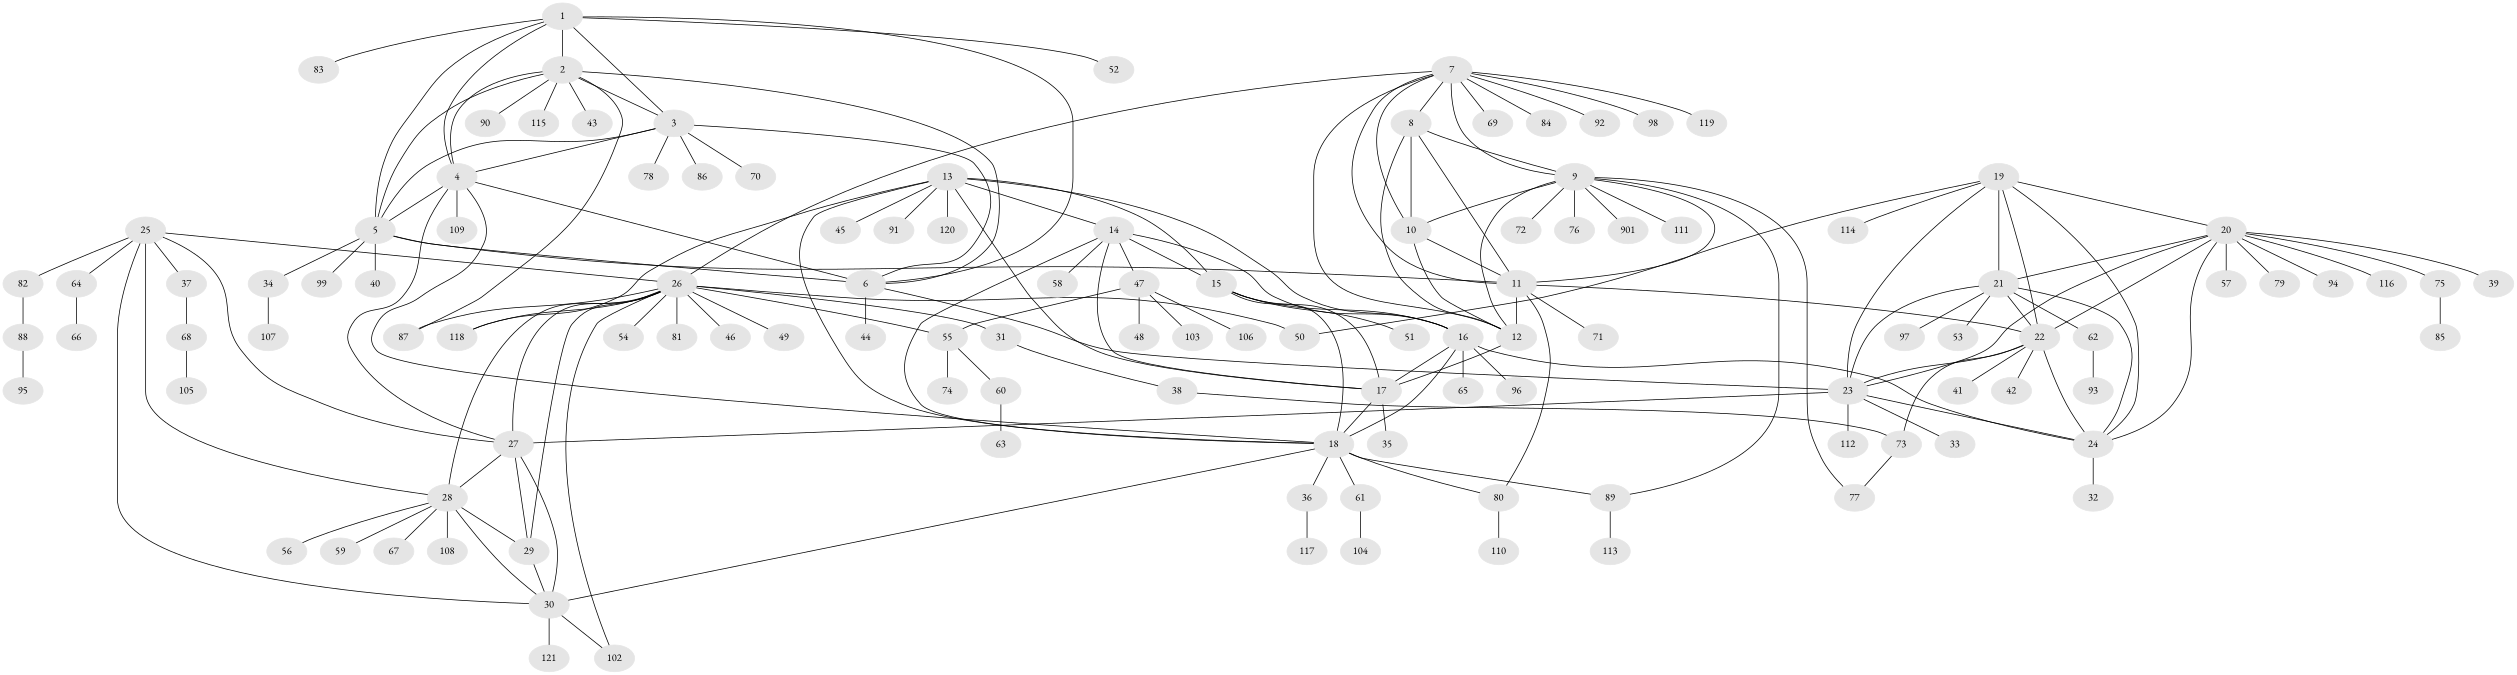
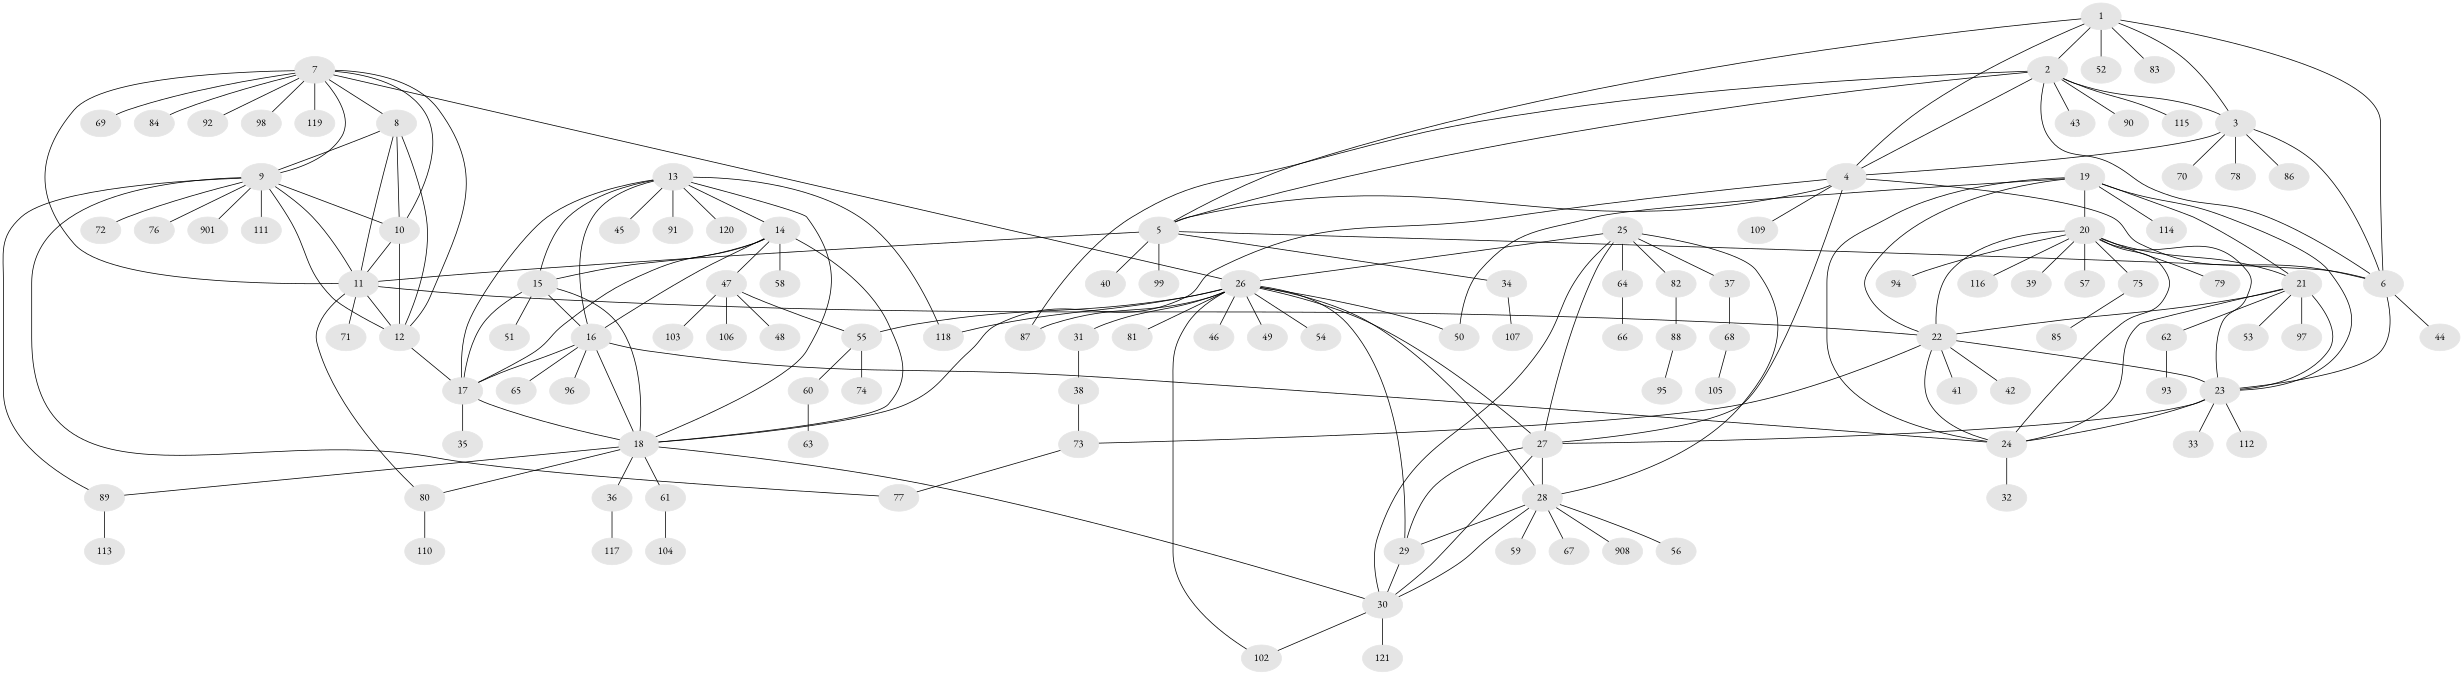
(505, 141) -> none
(447, 551) -> (1623, 551)
